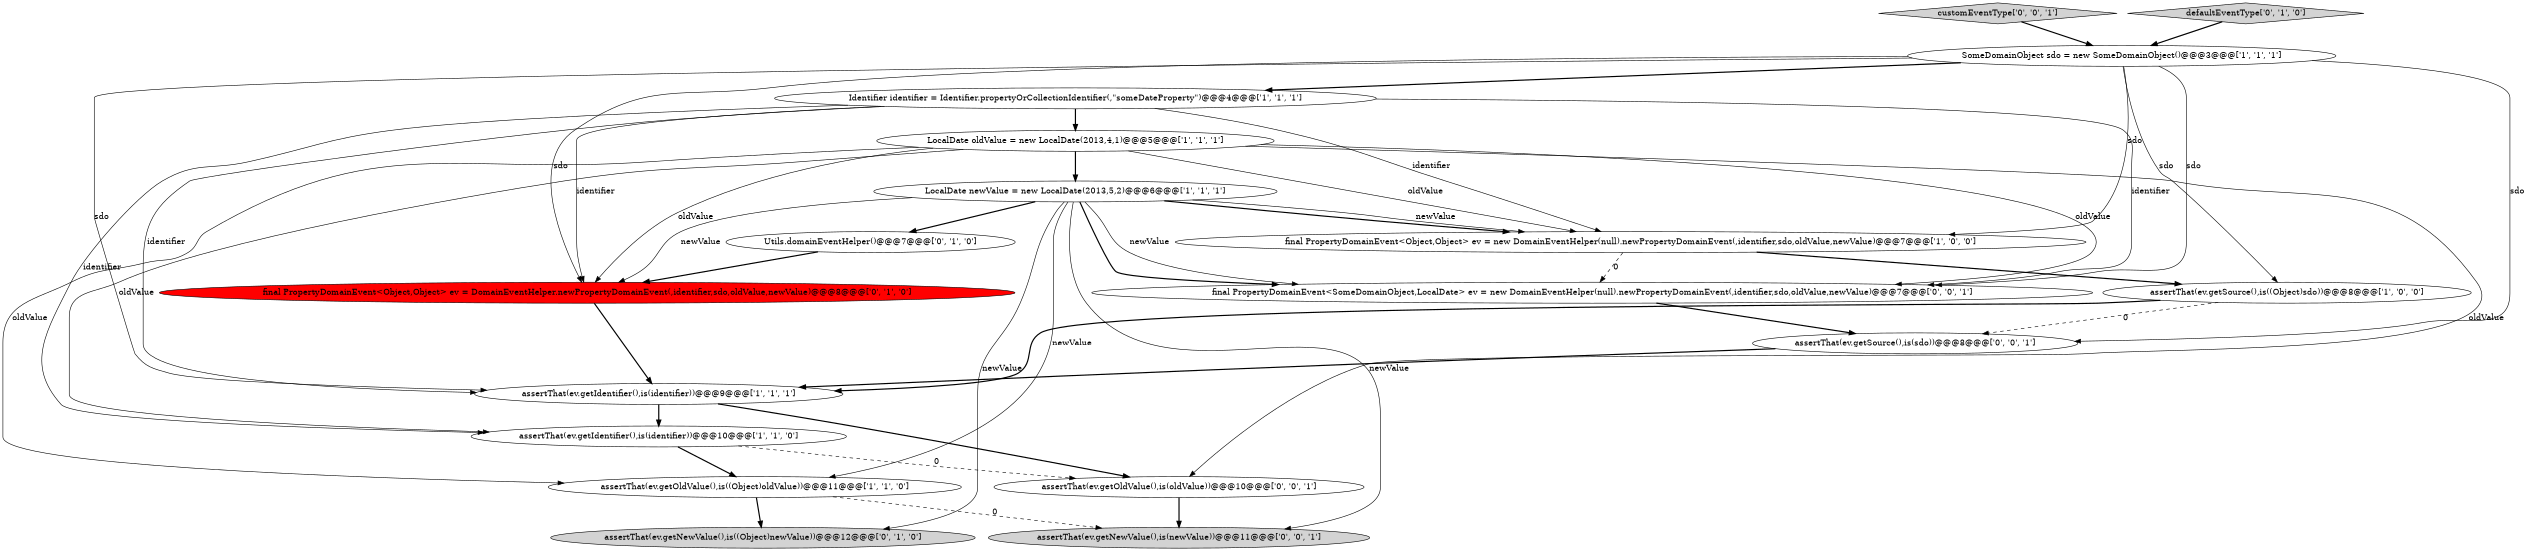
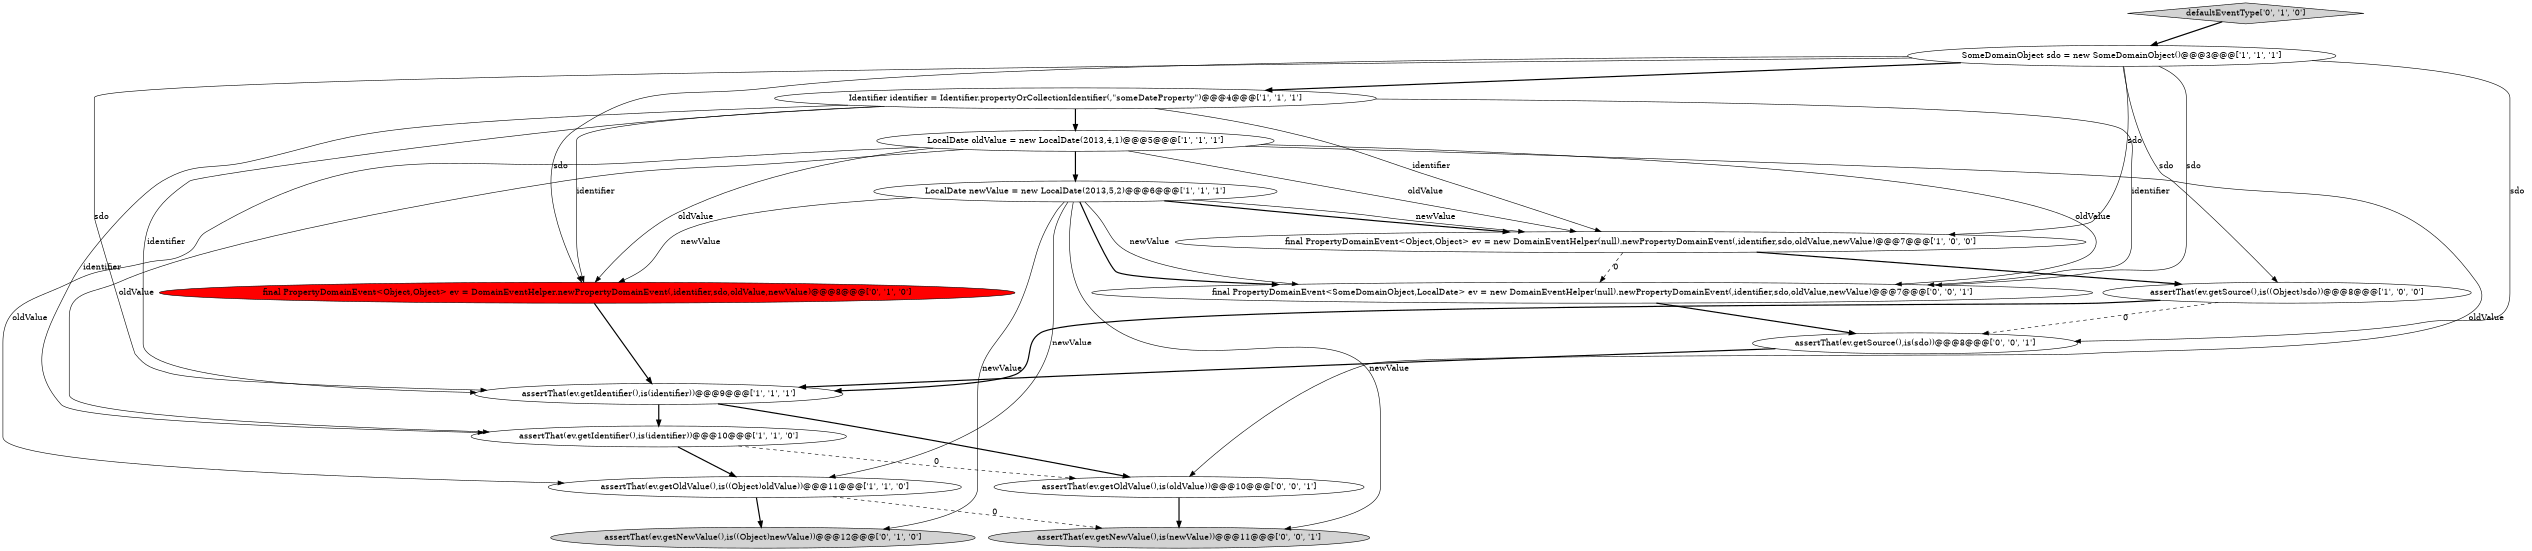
(1998, 13) -> none
(871, 242) -> none
